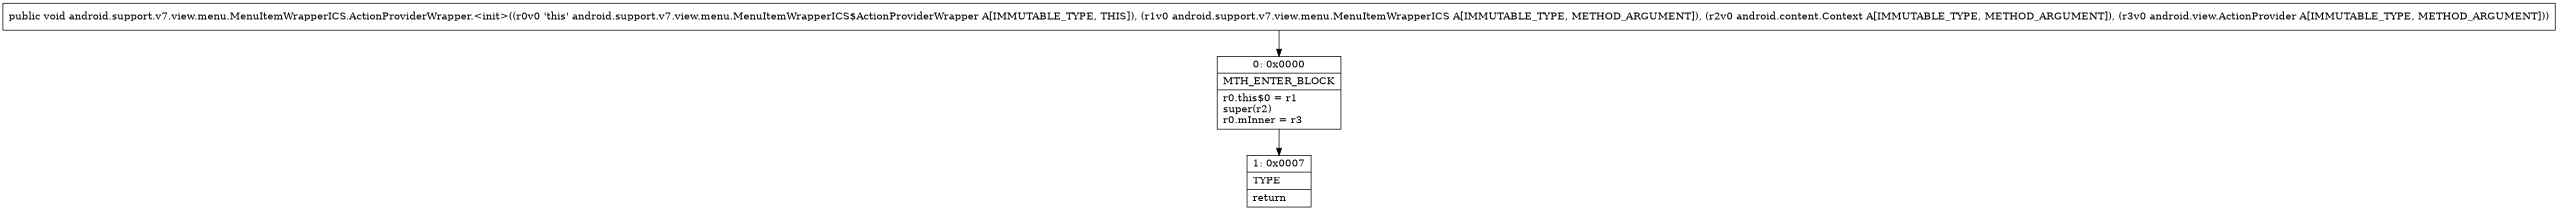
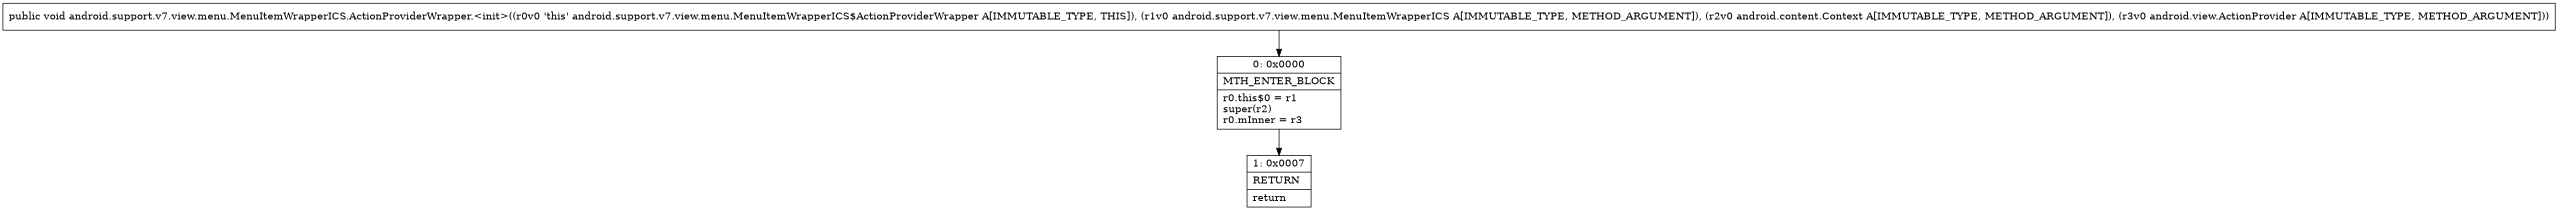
(1267, 180) -> (1277, 180)
